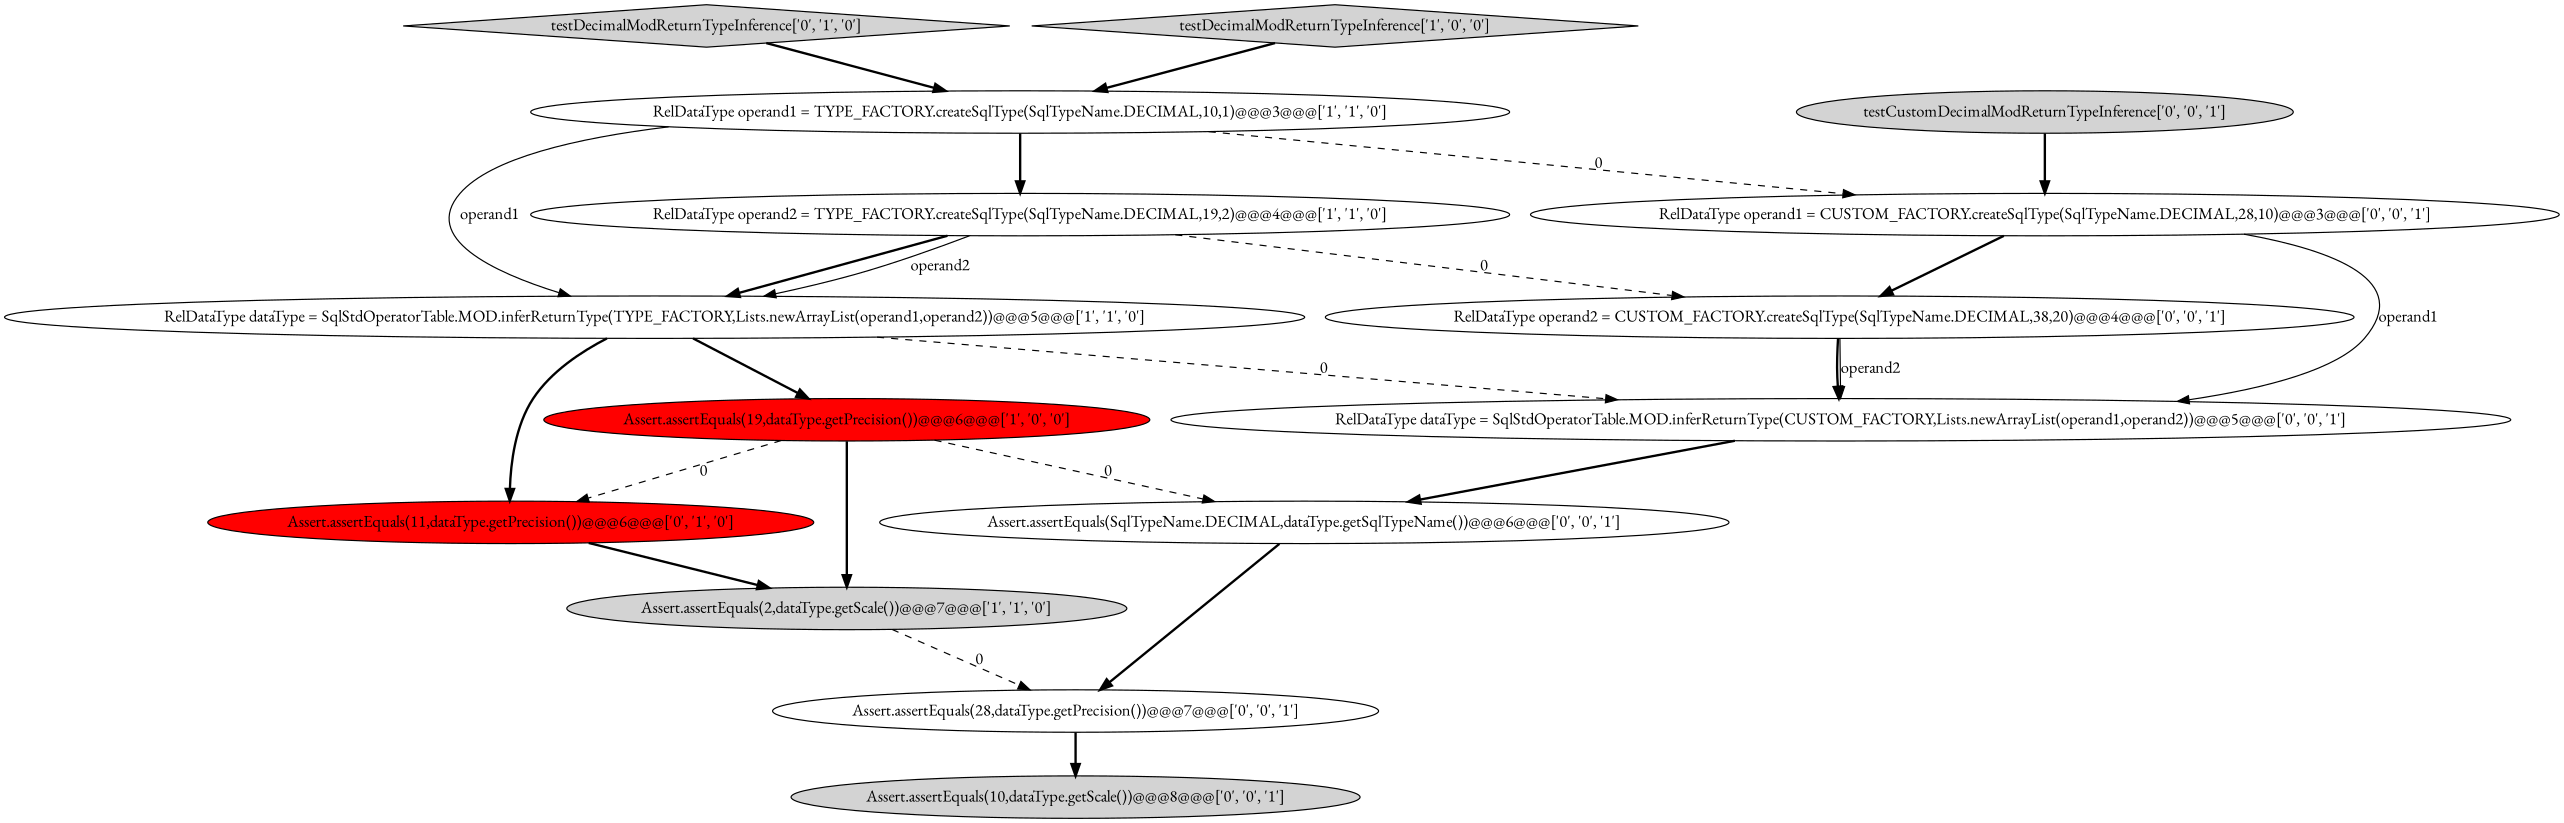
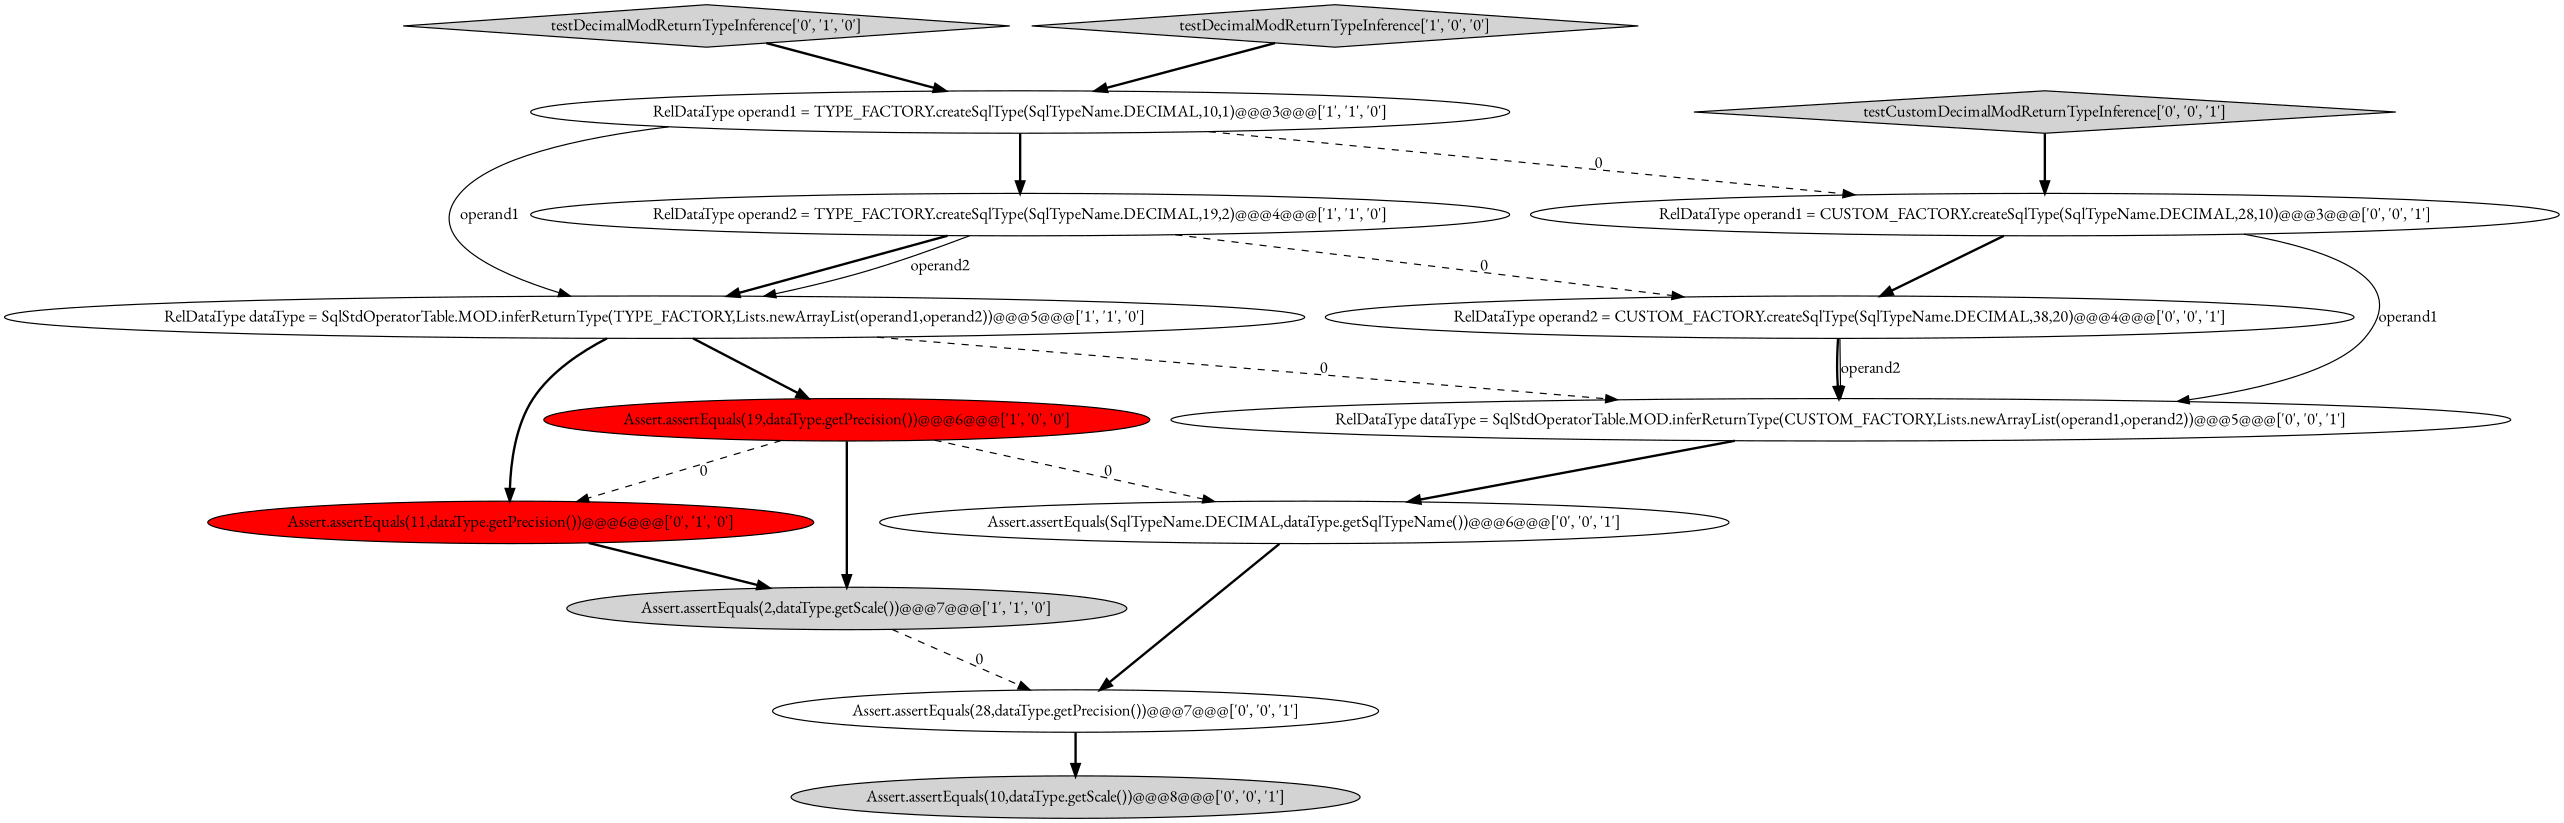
(2045, 112) -> (2045, 112)
